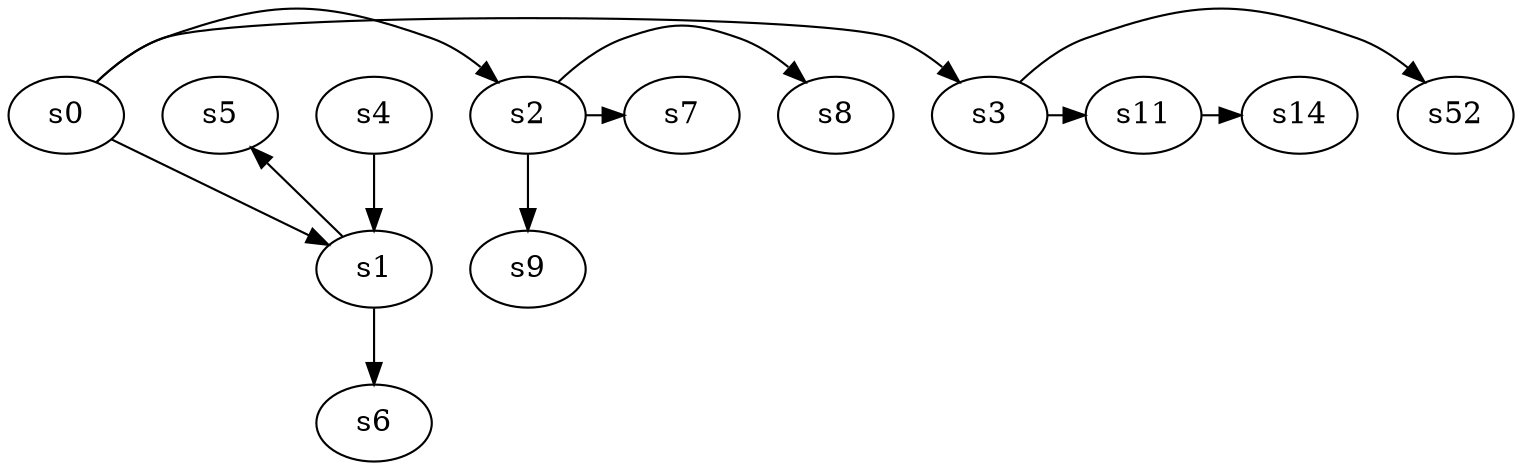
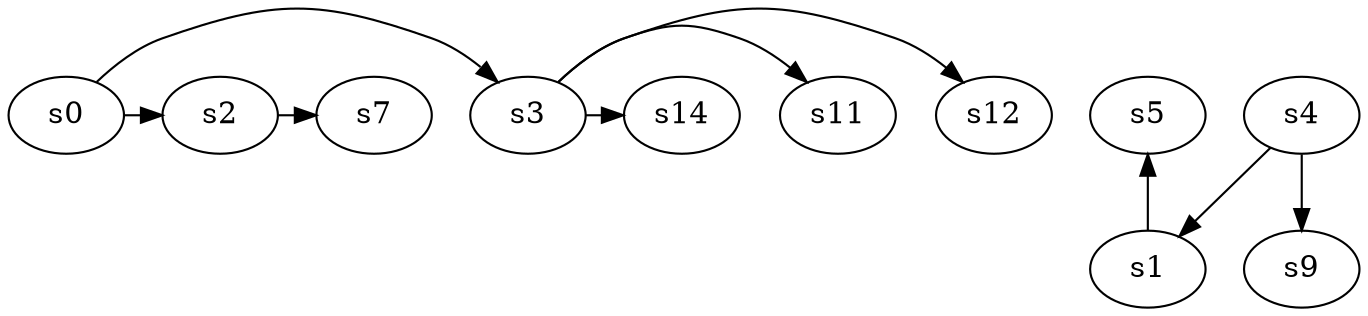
(836, 115) -> none
(1211, 115) -> (594, 115)
(1456, 115) -> (994, 115)
(528, 182) -> (1302, 182)
(210, 187) -> none
(374, 423) -> none
